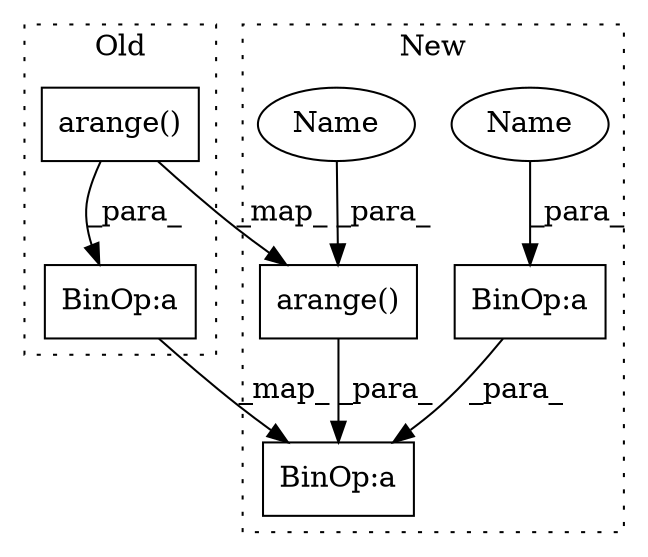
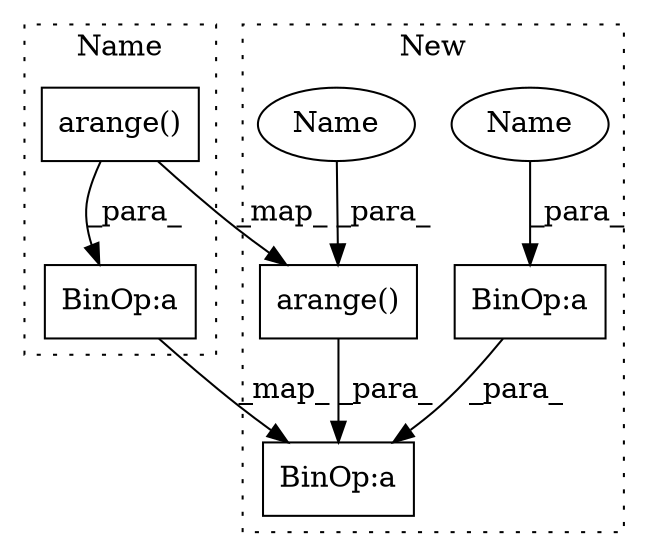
(120, 48) -> (120, 48)
